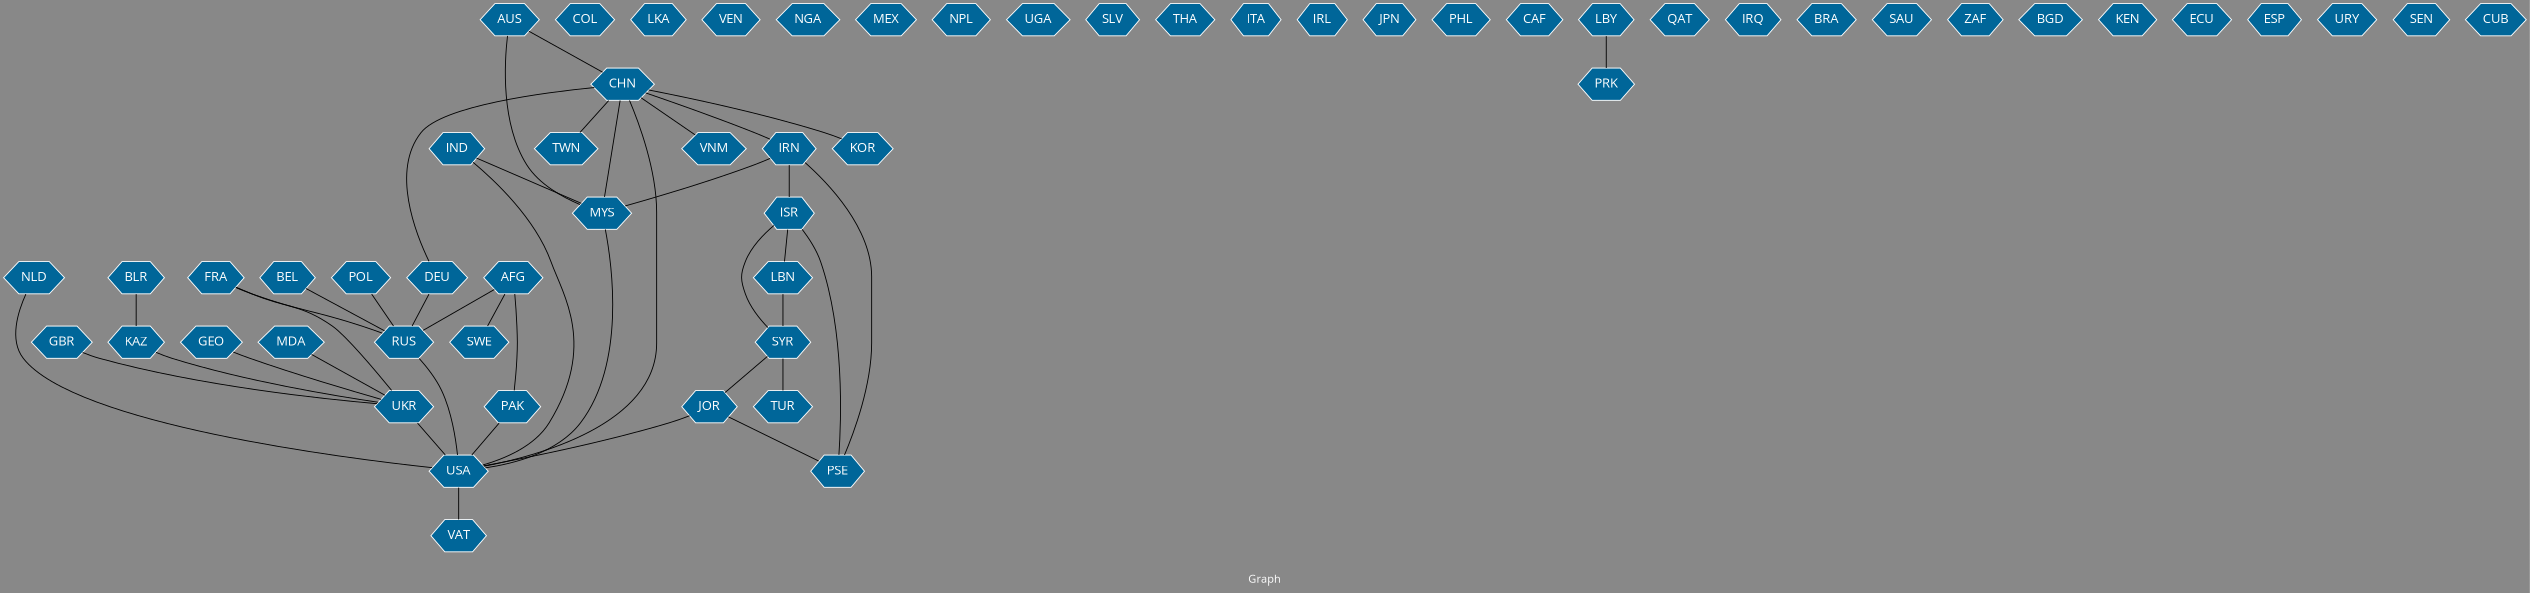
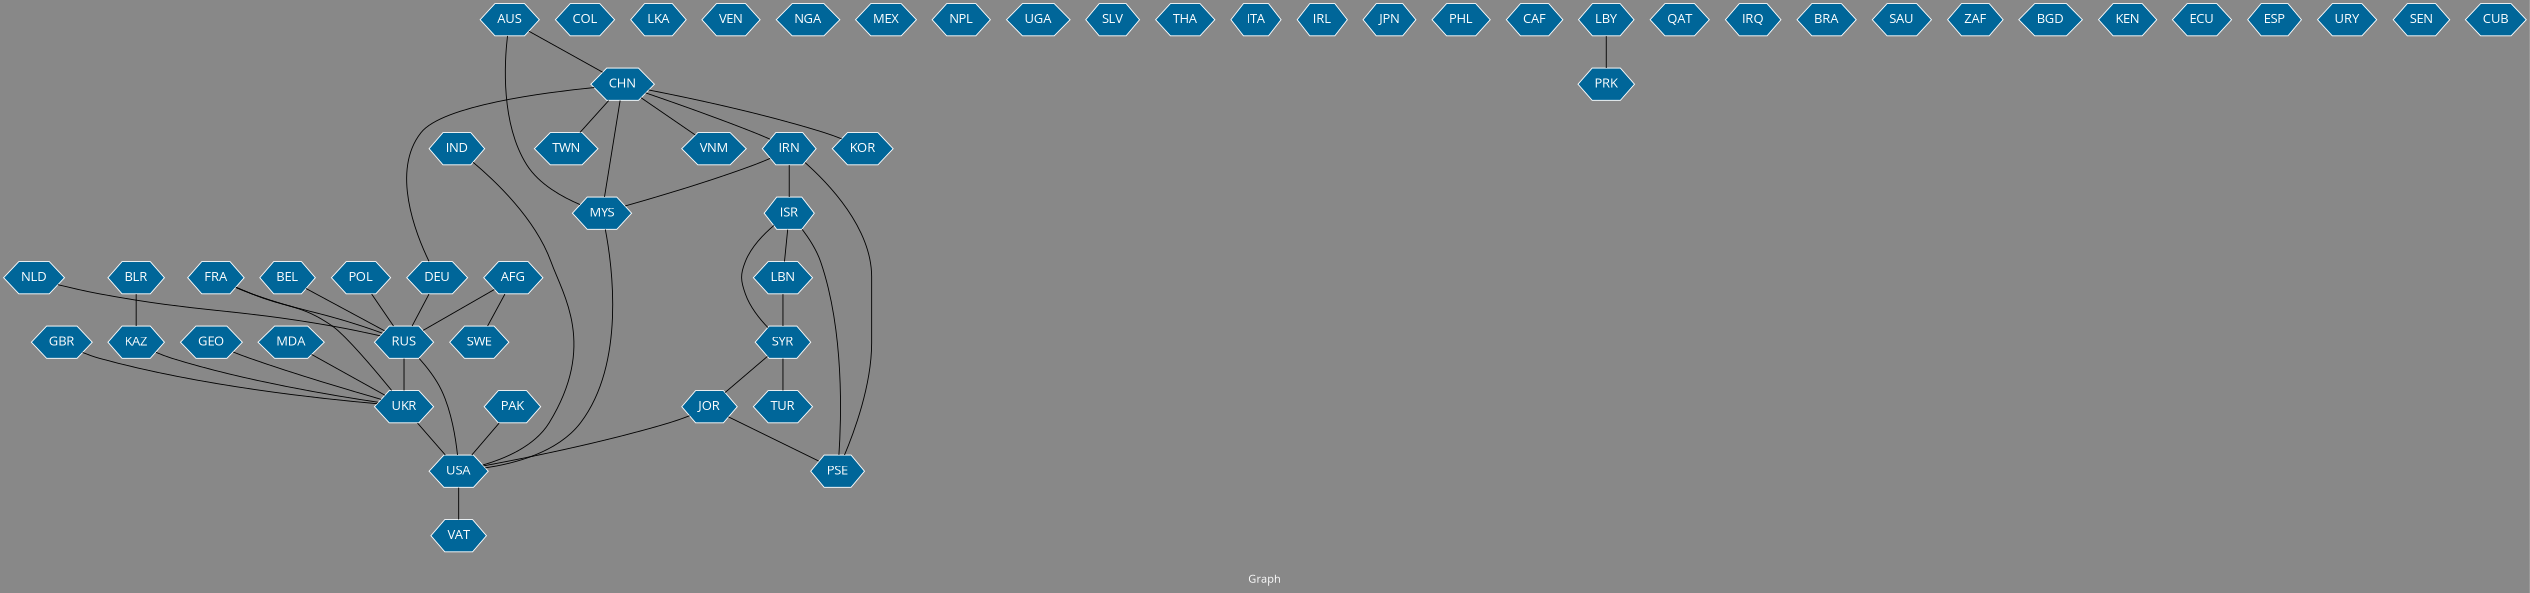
(529, 181) -> none
(657, 334) -> none
(517, 342) -> none
none -> (404, 375)
(188, 428) -> (219, 311)
